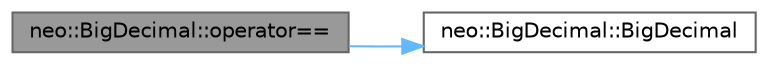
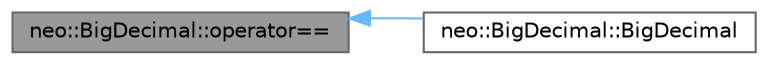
(375, 46) -> (397, 18)
